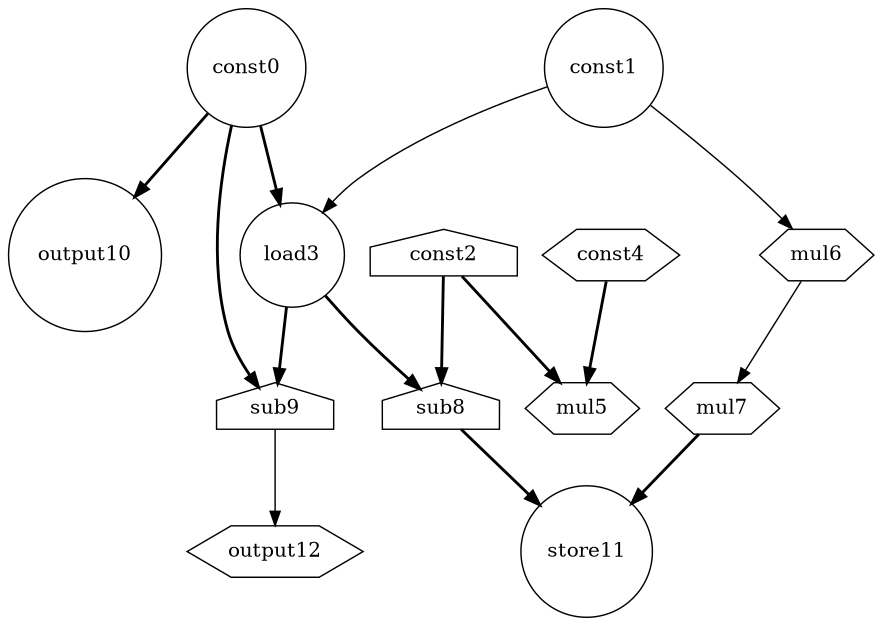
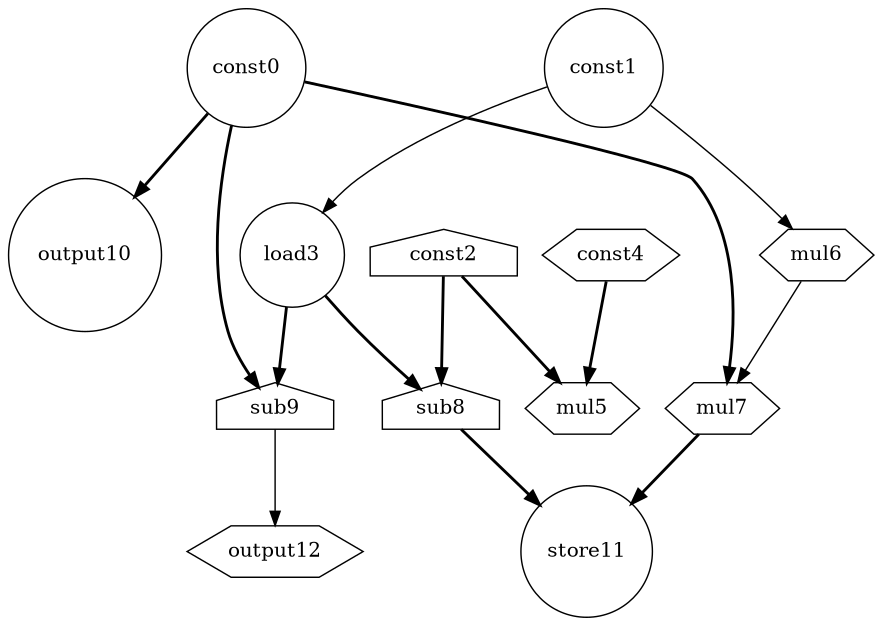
(269, 158) -> (596, 149)
